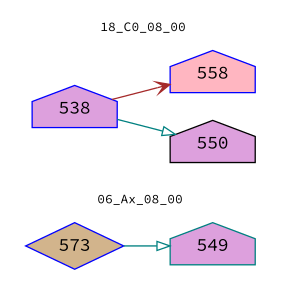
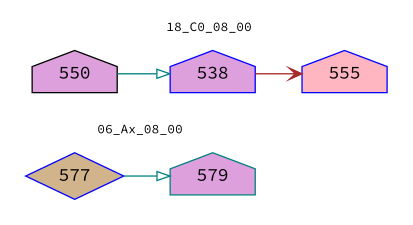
(213, 74) -> (345, 74)
(140, 125) -> (137, 74)
(75, 246) -> (75, 176)
(213, 246) -> (213, 176)
